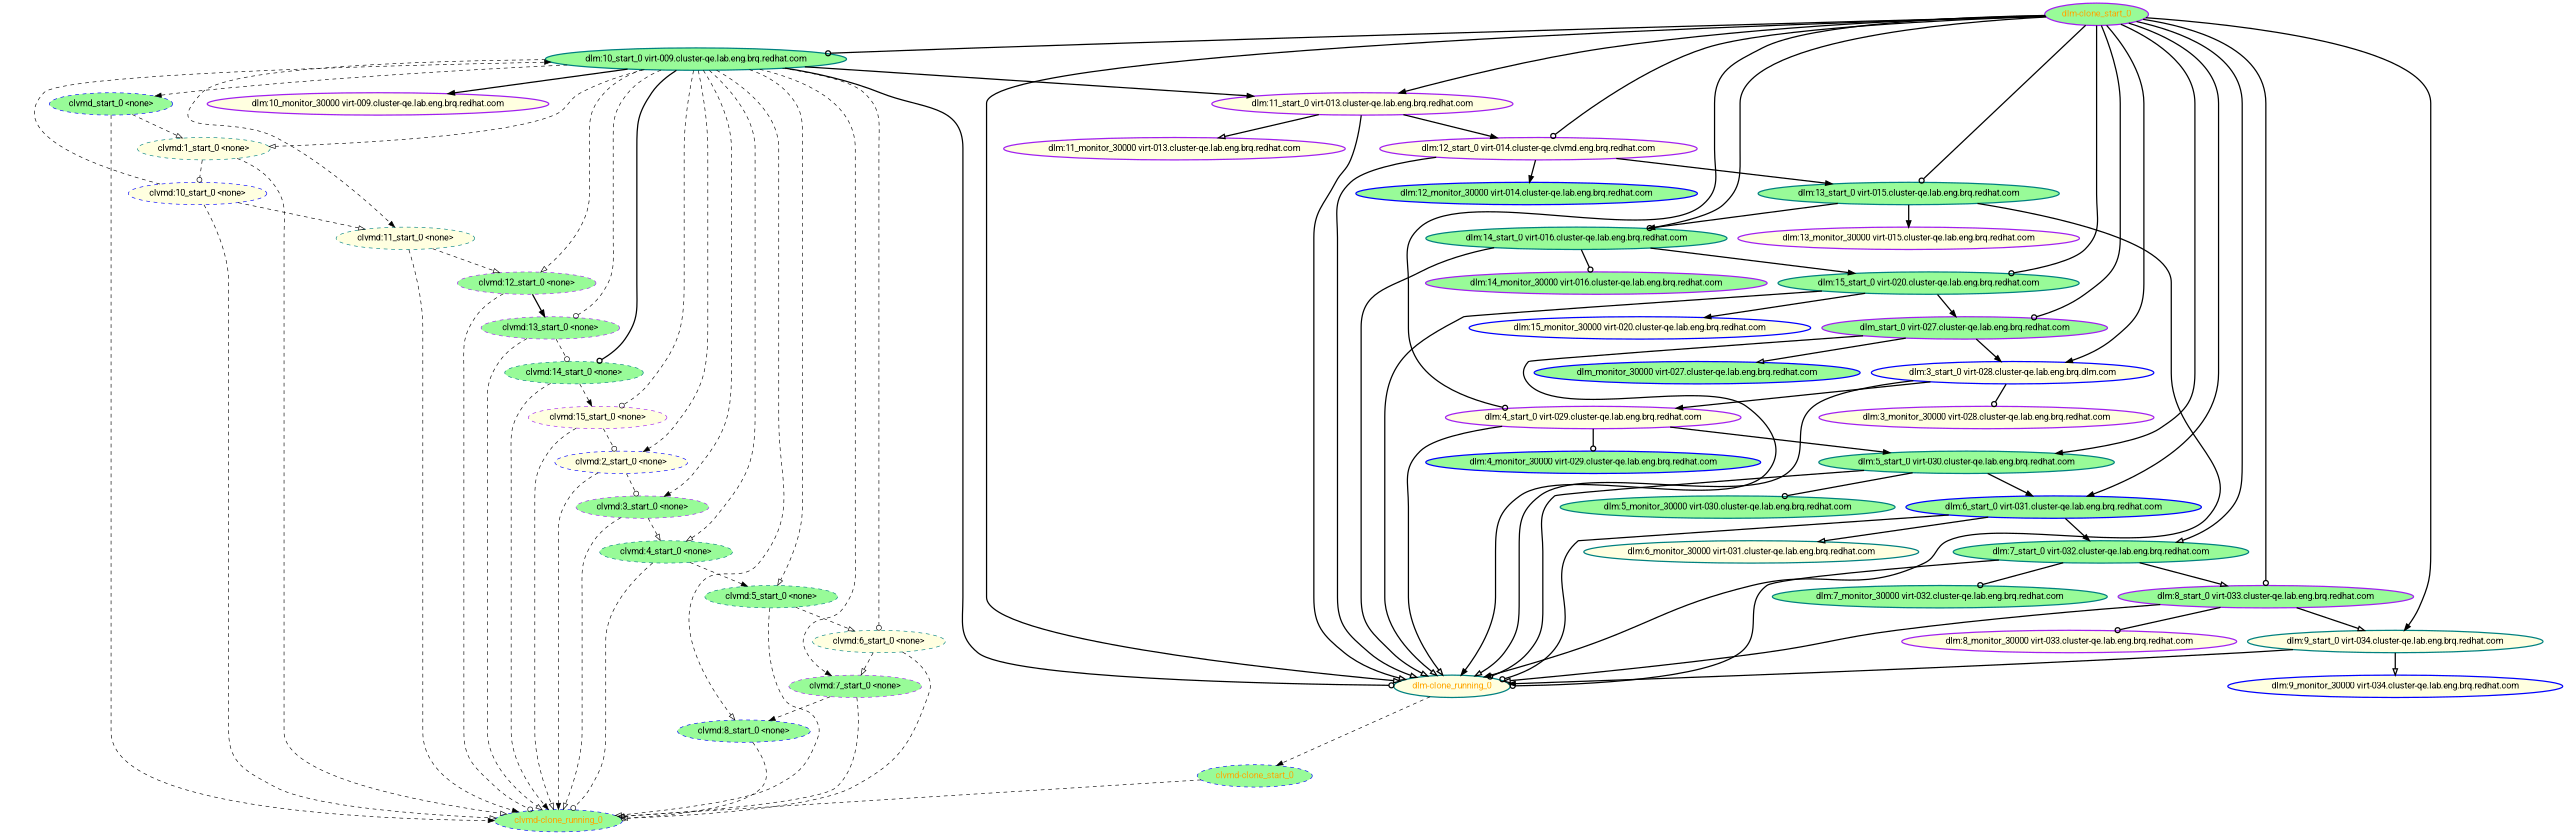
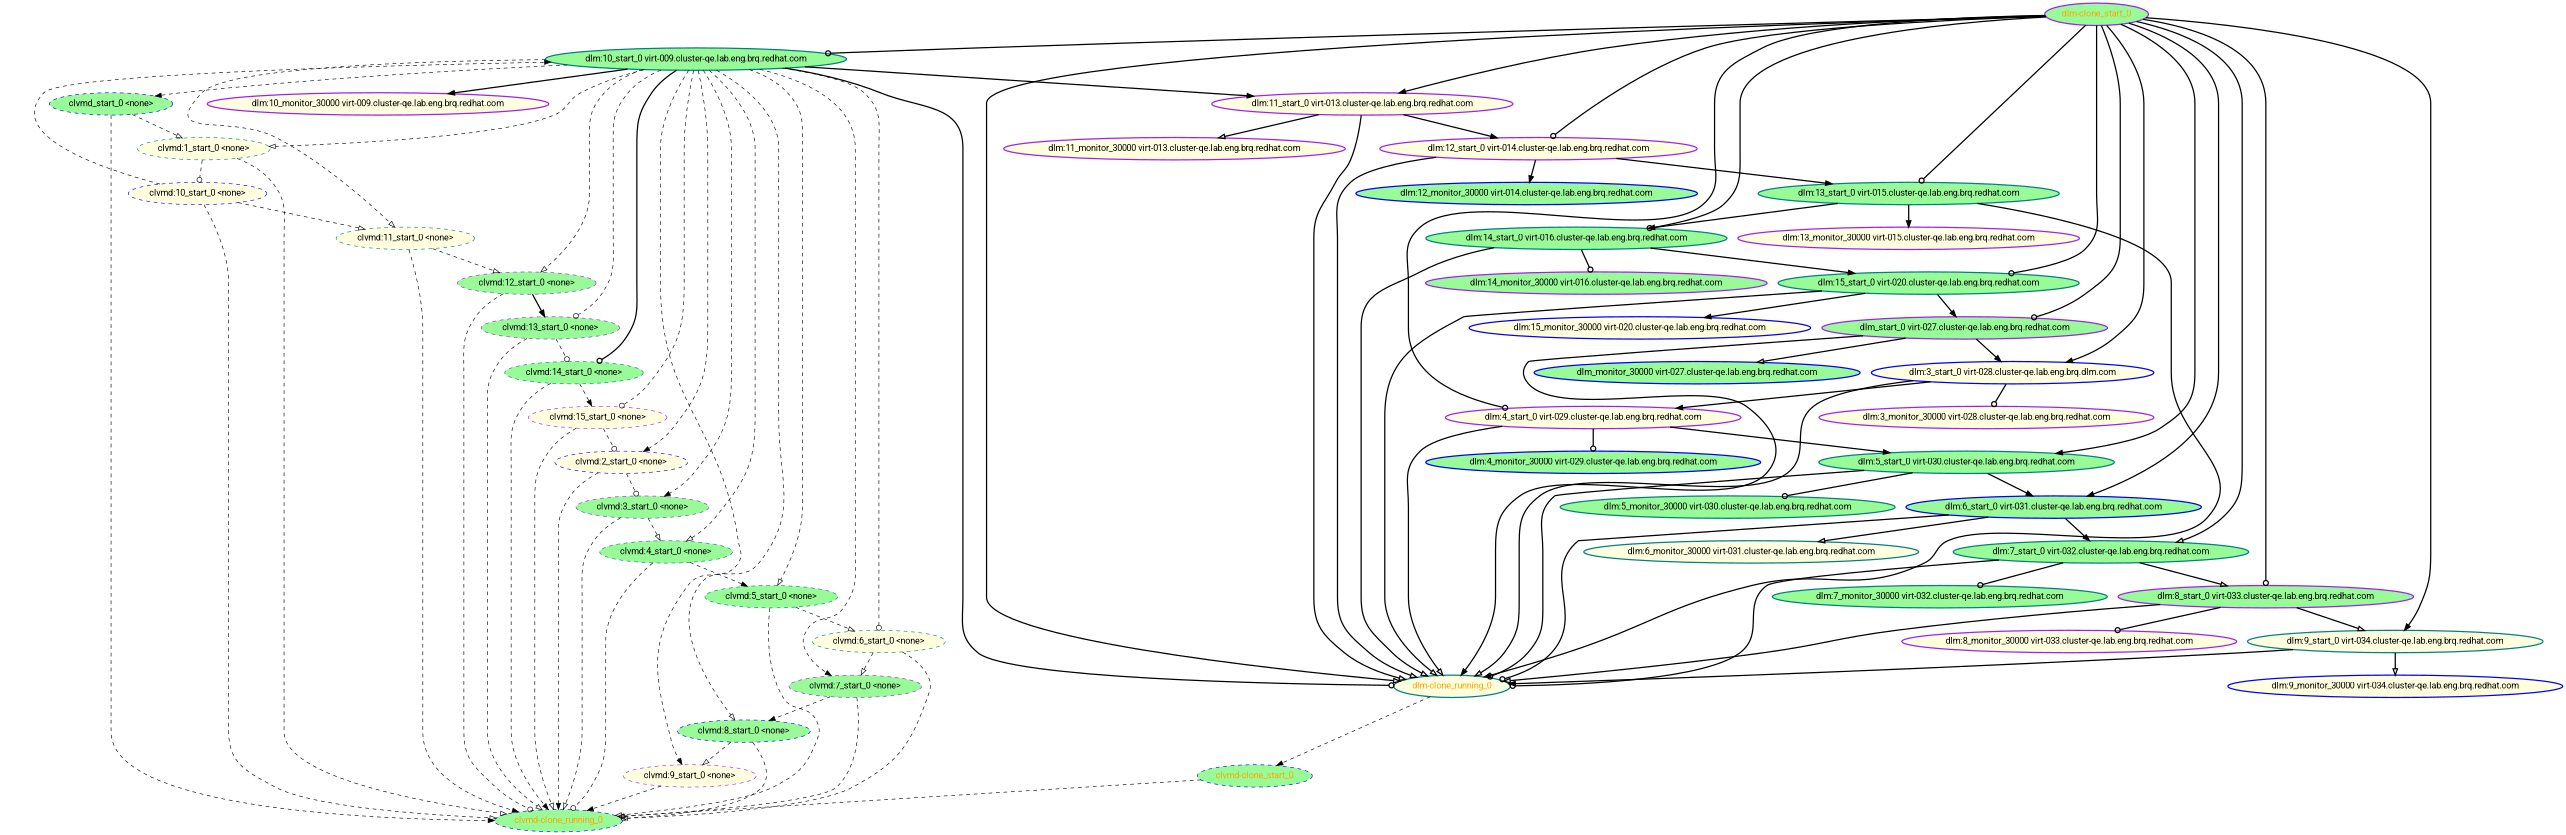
(241, 78) -> (241, 78)
(1538, 149) -> (1538, 149)
none -> (690, 776)
